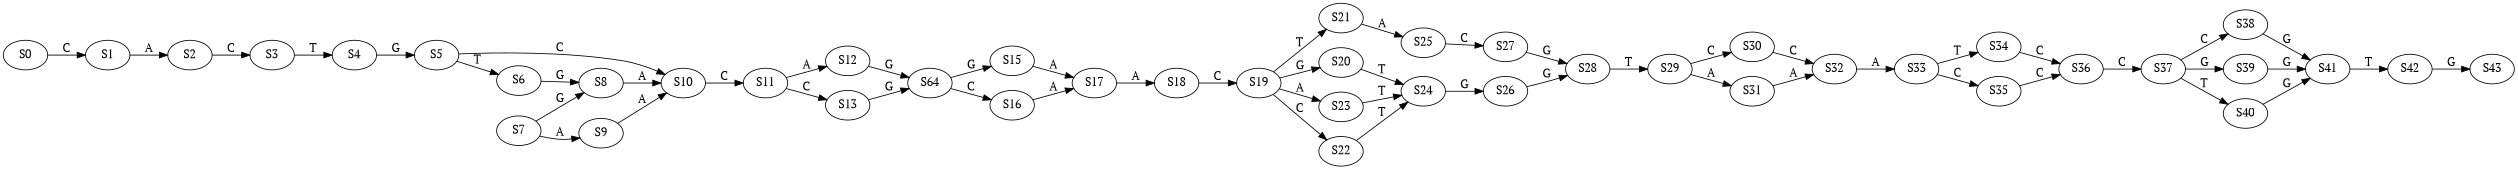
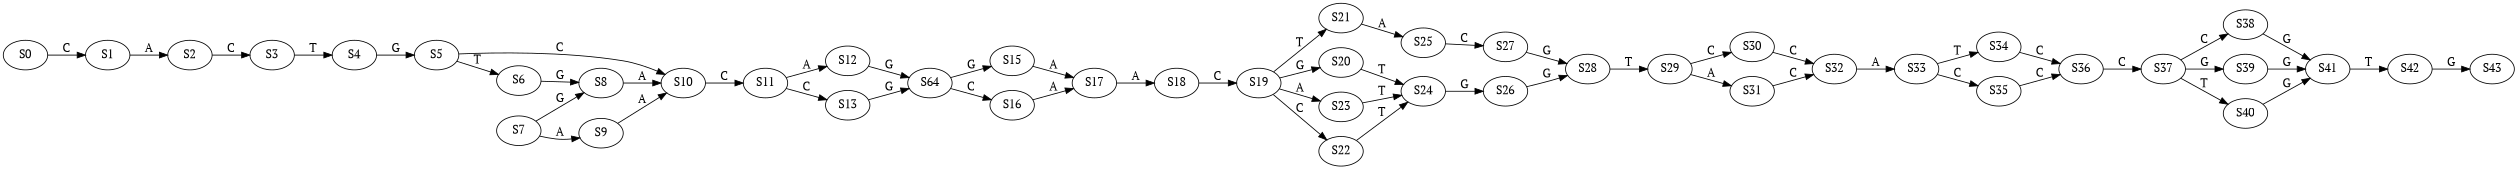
(1793, 74) -> (1793, 74)
